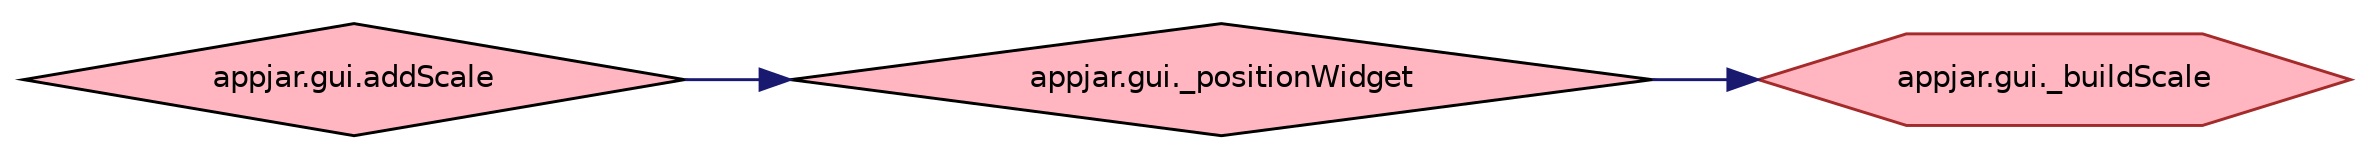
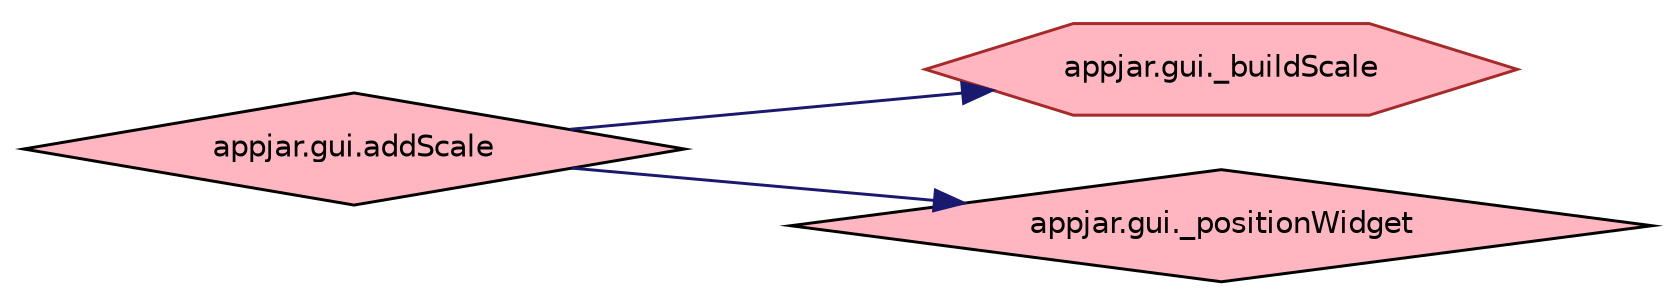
(1690, 80) -> (766, 111)
